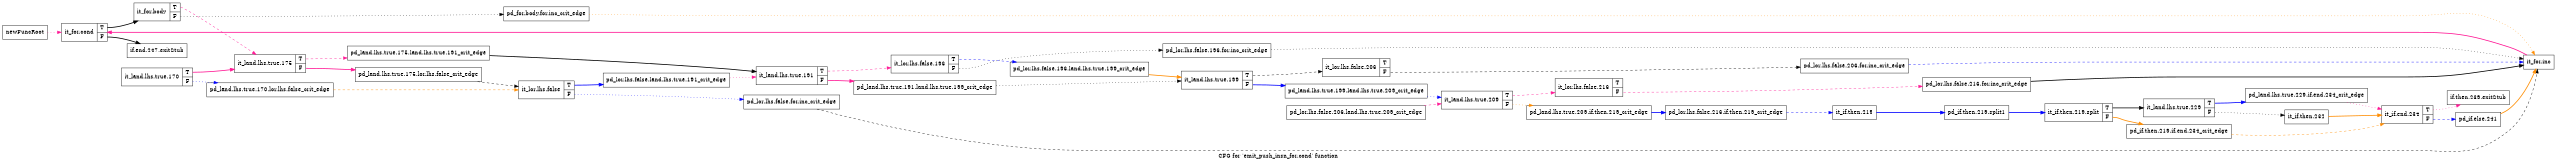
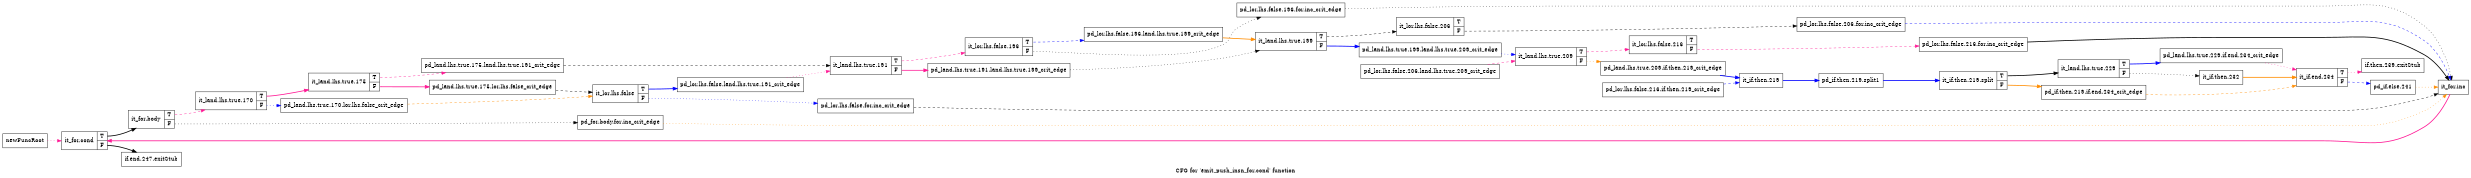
(217, 29) -> (188, 114)
(621, 62) -> (695, 66)
(2521, 96) -> (2425, 87)
(1656, 113) -> (1728, 76)
